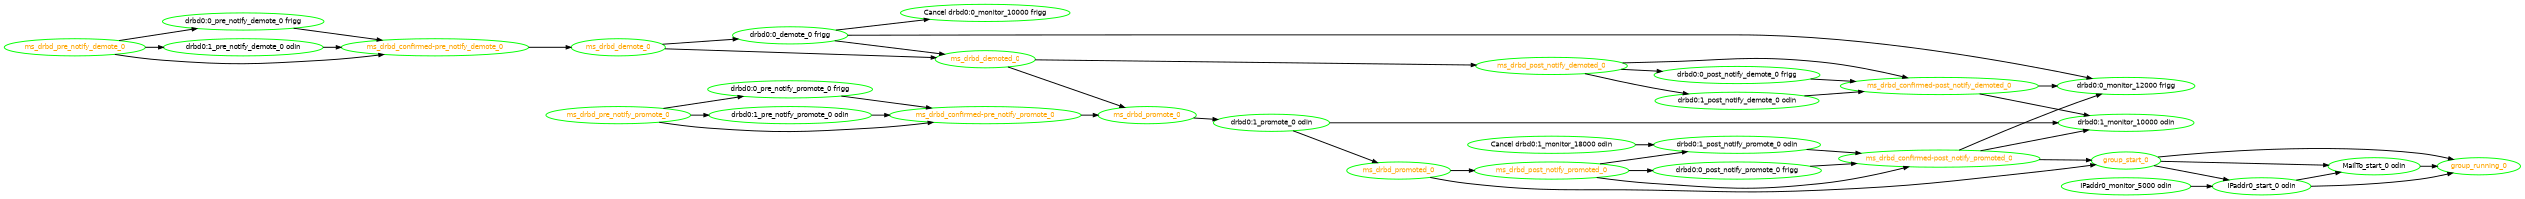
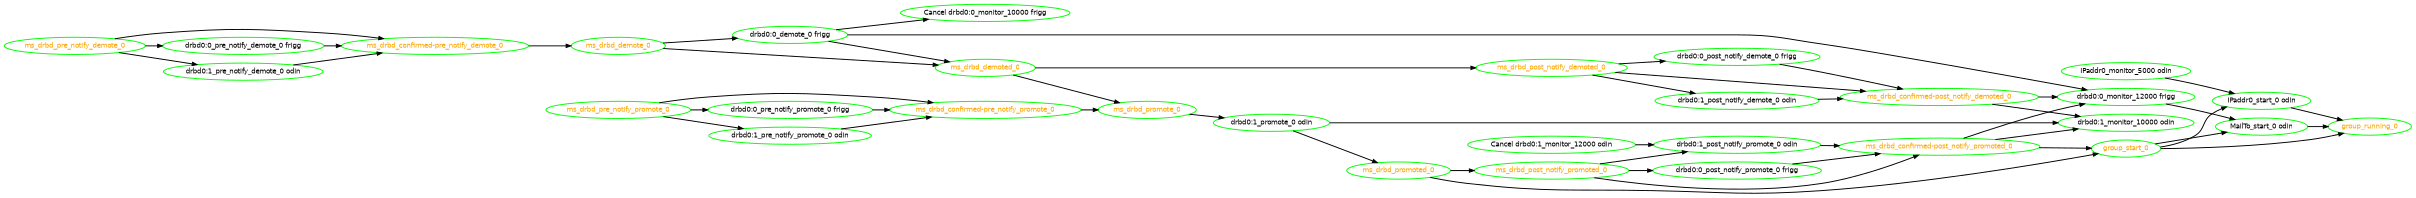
(1551, 145) -> (1551, 145)
(2316, 177) -> (2198, 111)
